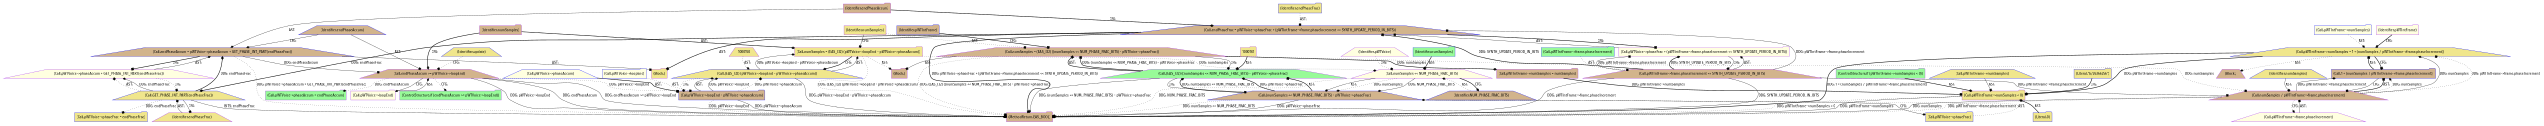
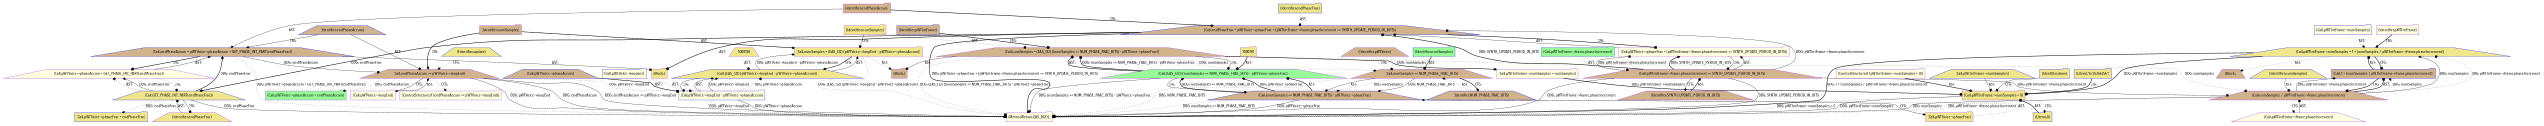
(1375, 52) -> (1375, 52)
(451, 62) -> (451, 62)
(743, 63) -> (743, 63)
(551, 74) -> (551, 74)
(1422, 74) -> (1422, 74)
(1537, 74) -> (1537, 74)
(1881, 74) -> (1881, 74)
none -> (2055, 74)
(687, 81) -> (687, 81)
(2365, 87) -> (2365, 87)
(451, 96) -> (451, 96)
(722, 96) -> (722, 96)
none -> (1686, 96)
none -> (2041, 102)
(143, 105) -> (143, 105)
(2032, 105) -> (2032, 105)
(240, 106) -> (240, 106)
(892, 112) -> none
(1030, 117) -> (1030, 117)
(1949, 117) -> (1949, 117)
